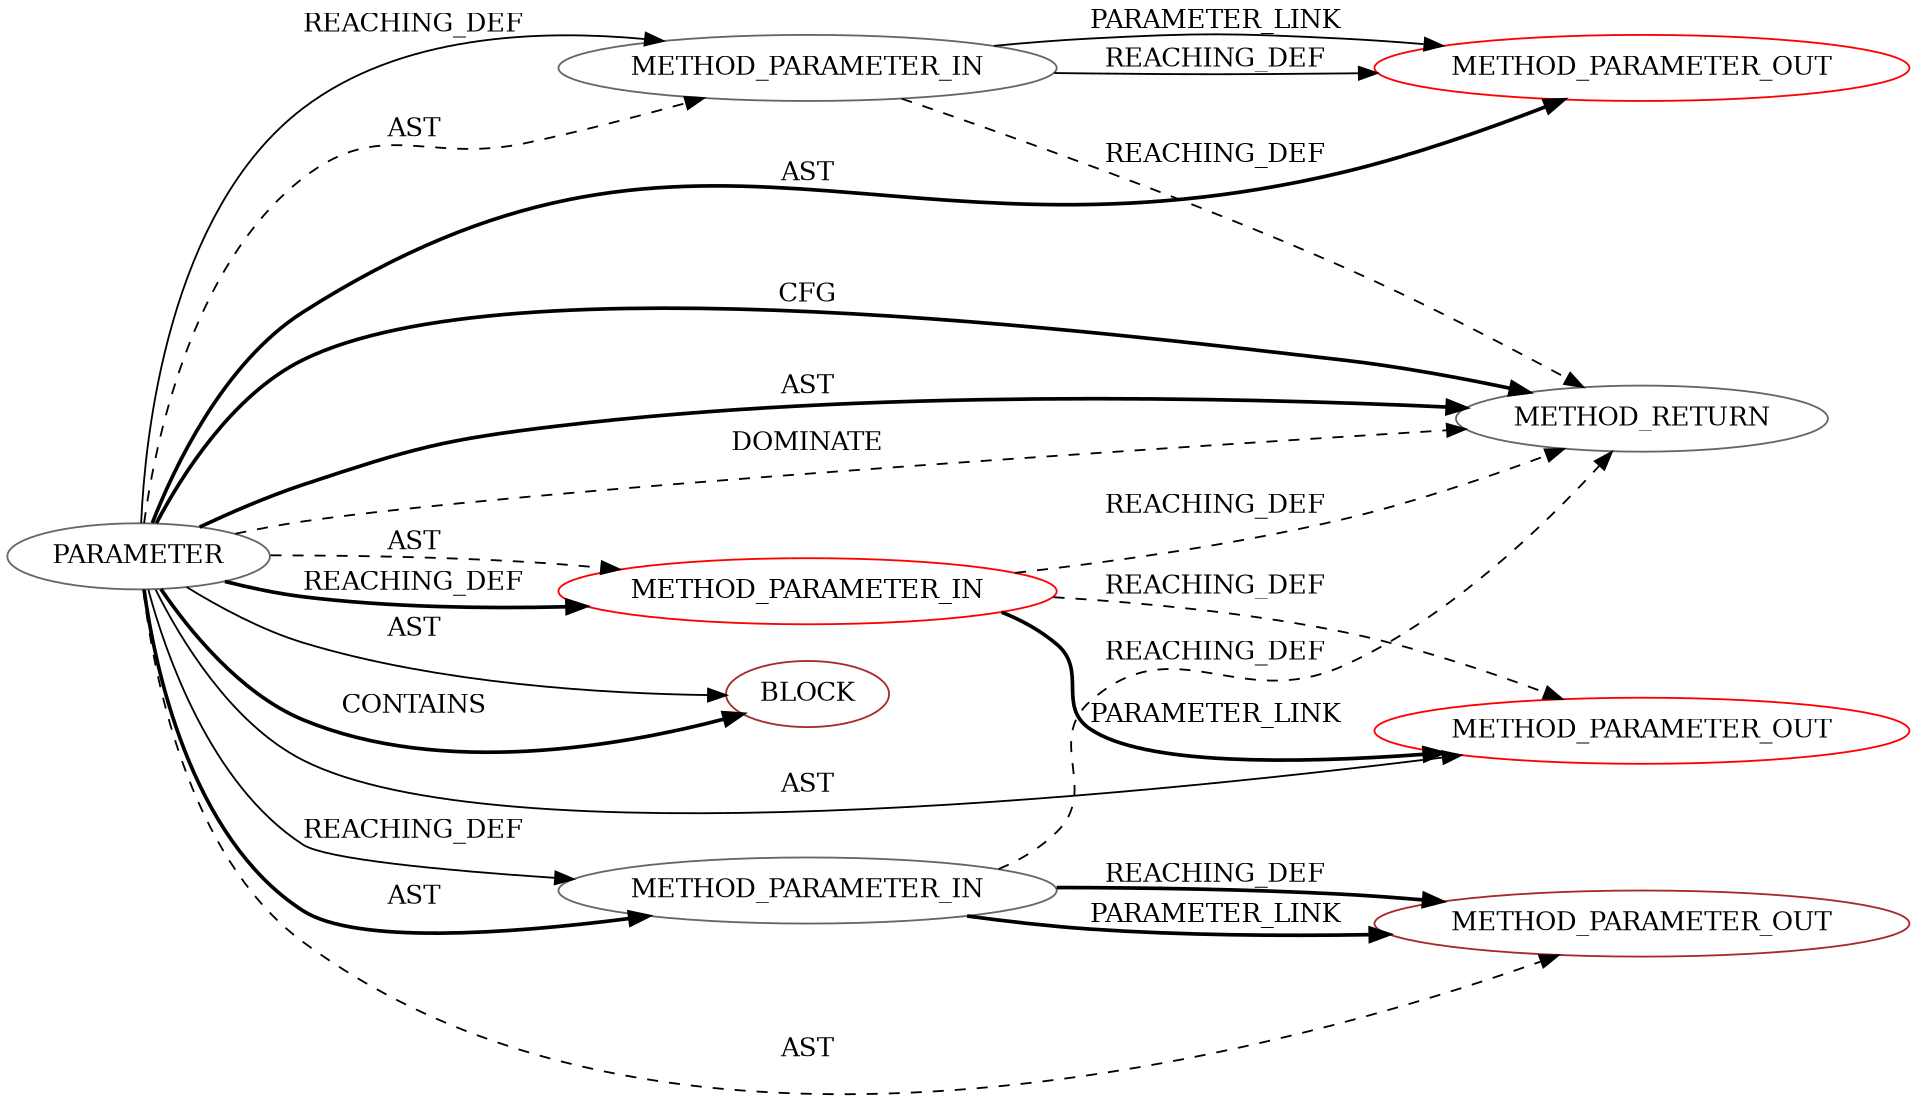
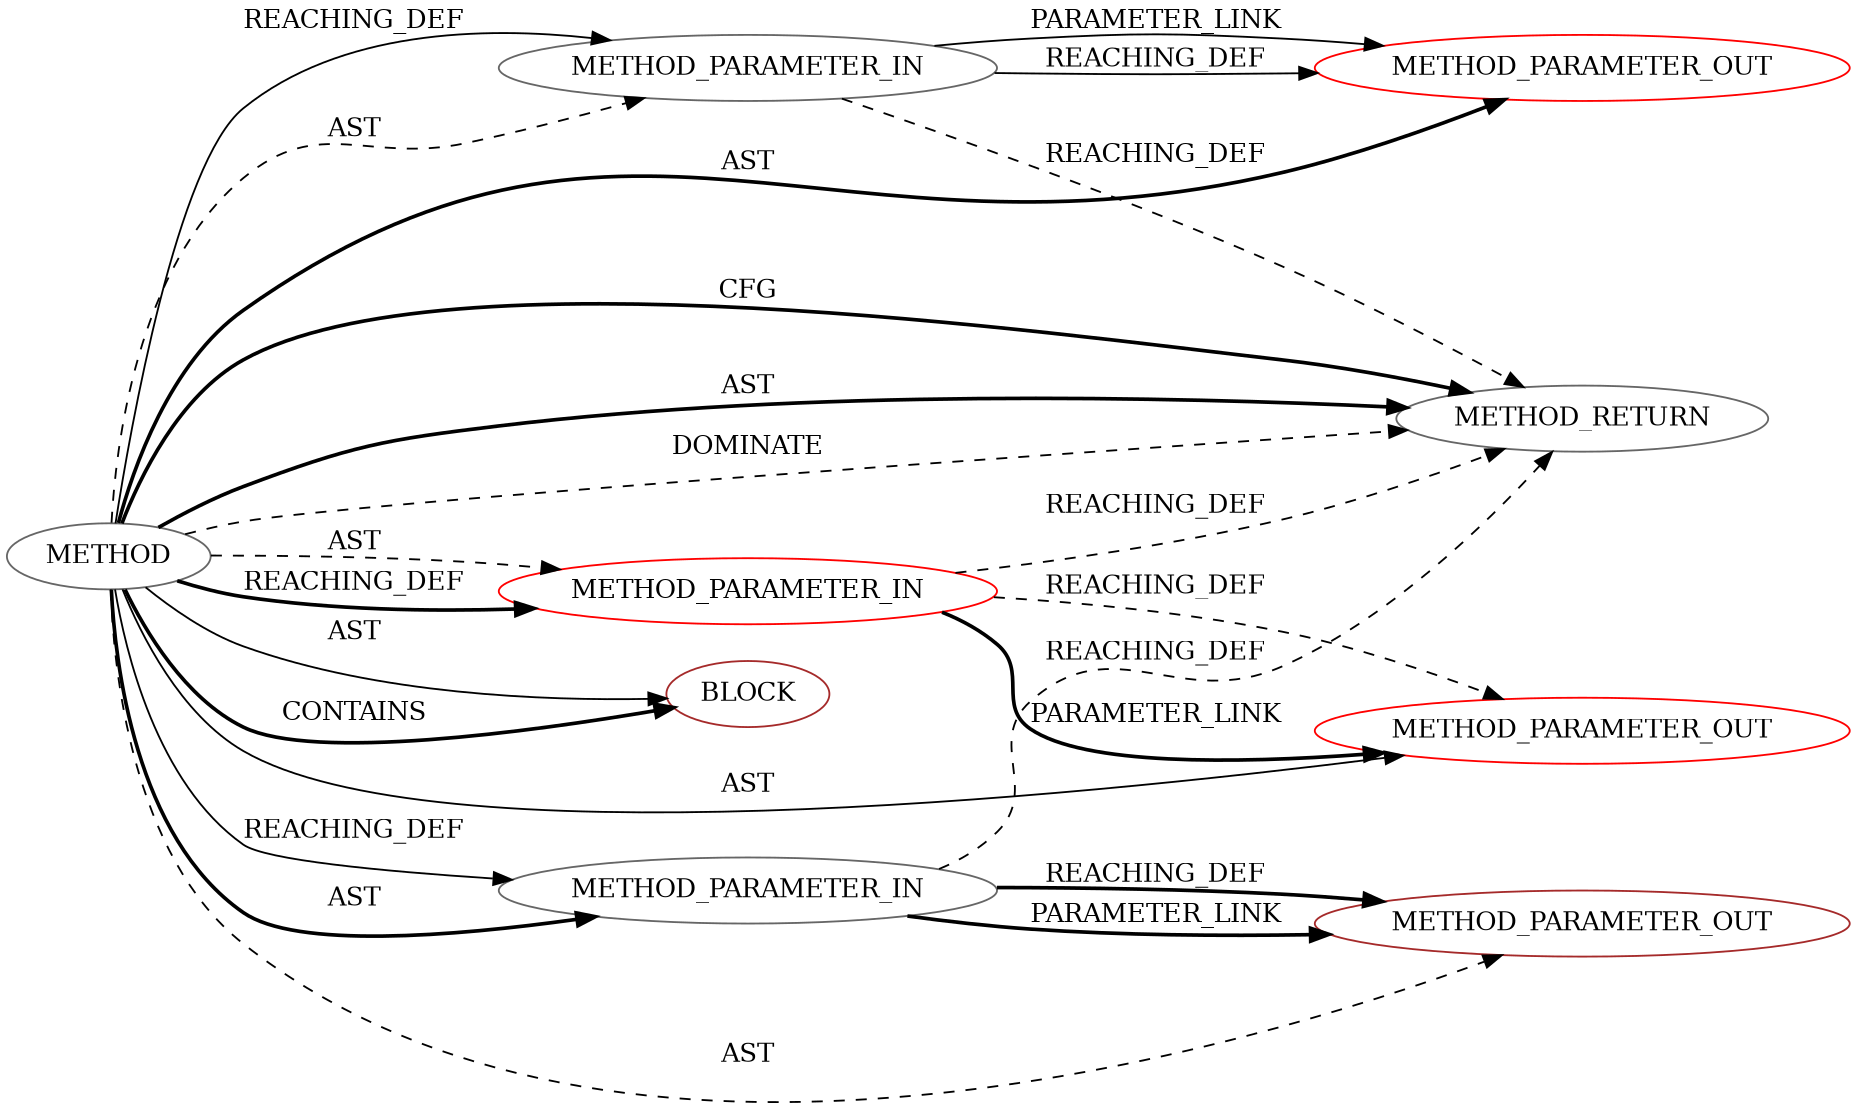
(139, 556) -> (109, 556)
